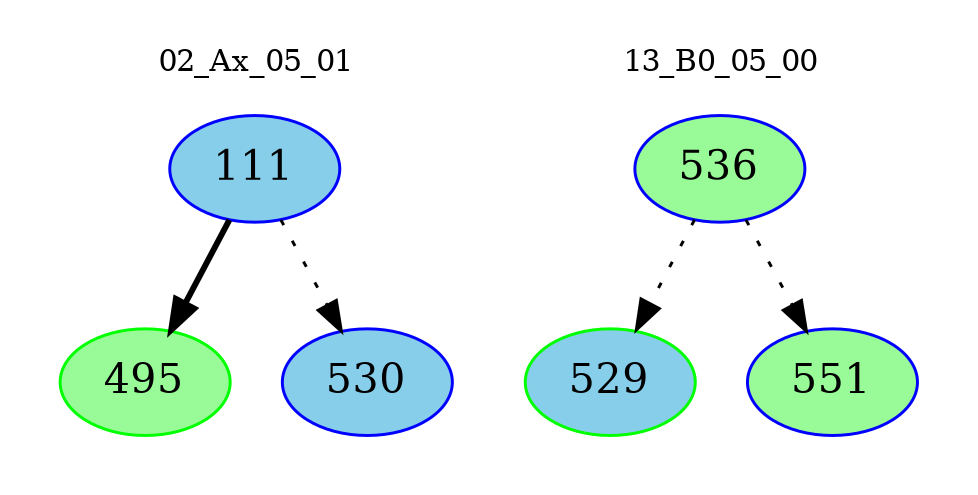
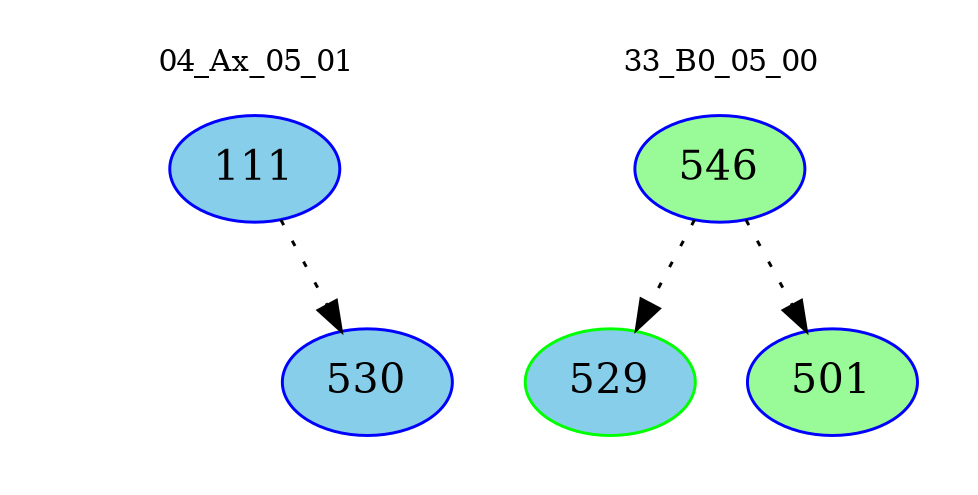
(256, 64) -> (256, 64)
(721, 64) -> (721, 64)
(720, 169) -> (720, 169)
(145, 382) -> none
(832, 382) -> (832, 382)
